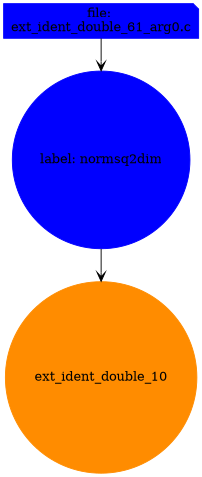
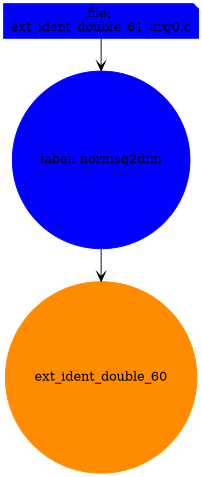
(101, 377) -> (101, 377)
